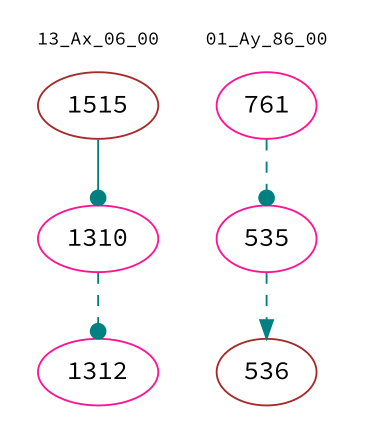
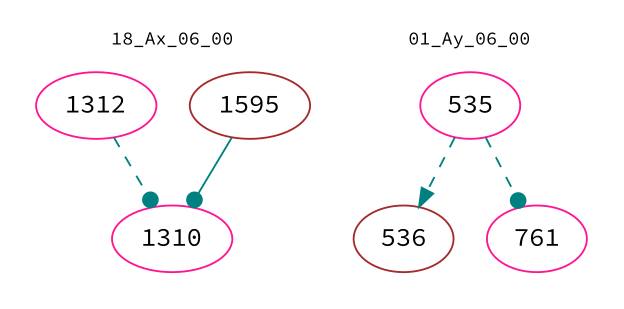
(99, 40) -> (173, 40)
(268, 40) -> (470, 40)
(98, 106) -> (250, 106)
(267, 165) -> (500, 166)
(98, 298) -> (130, 165)
